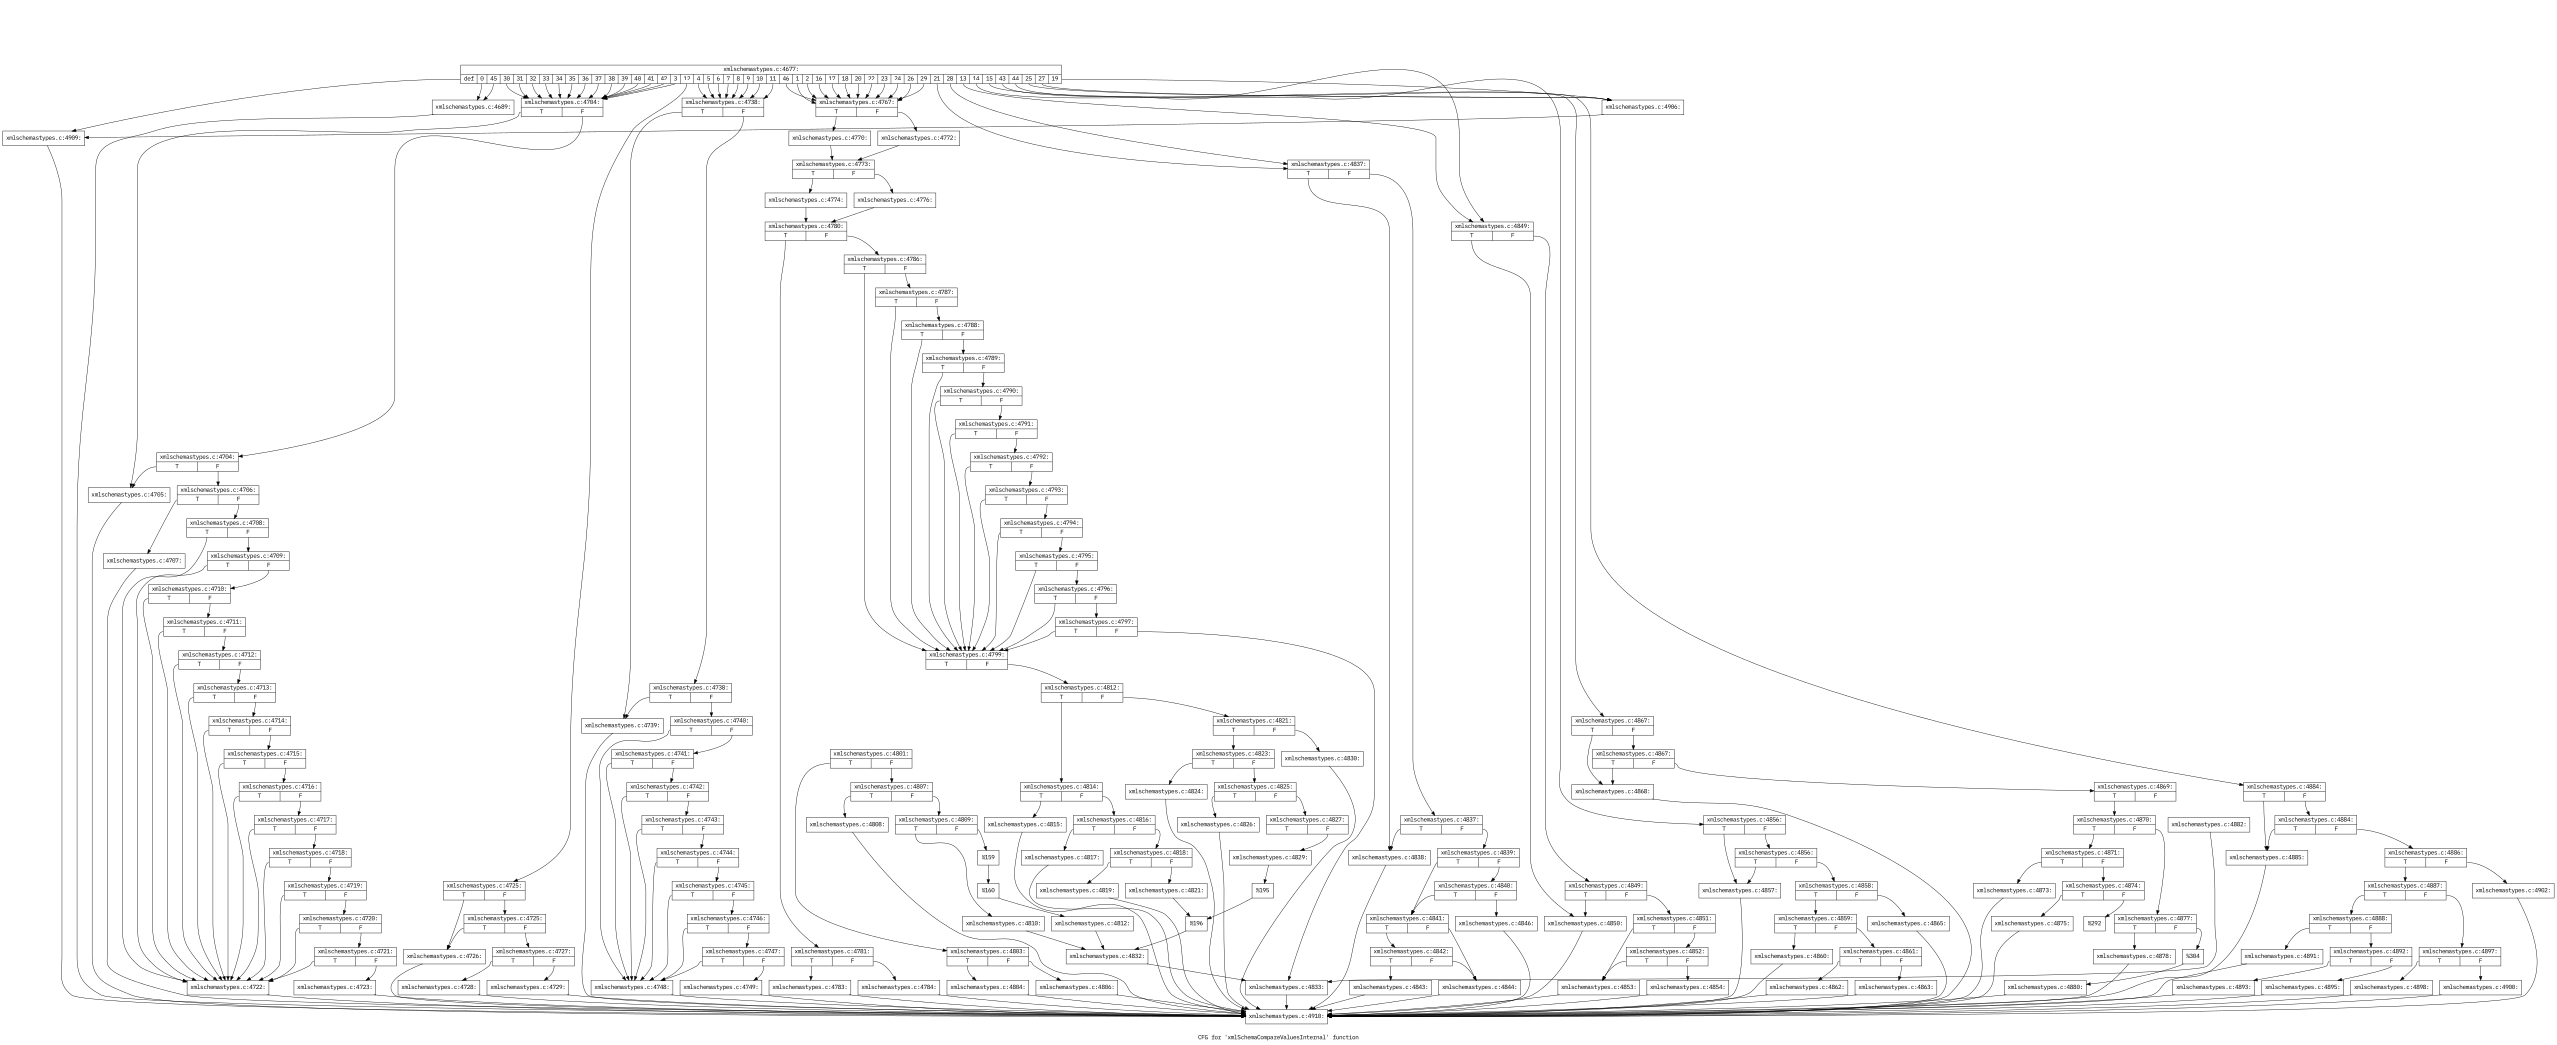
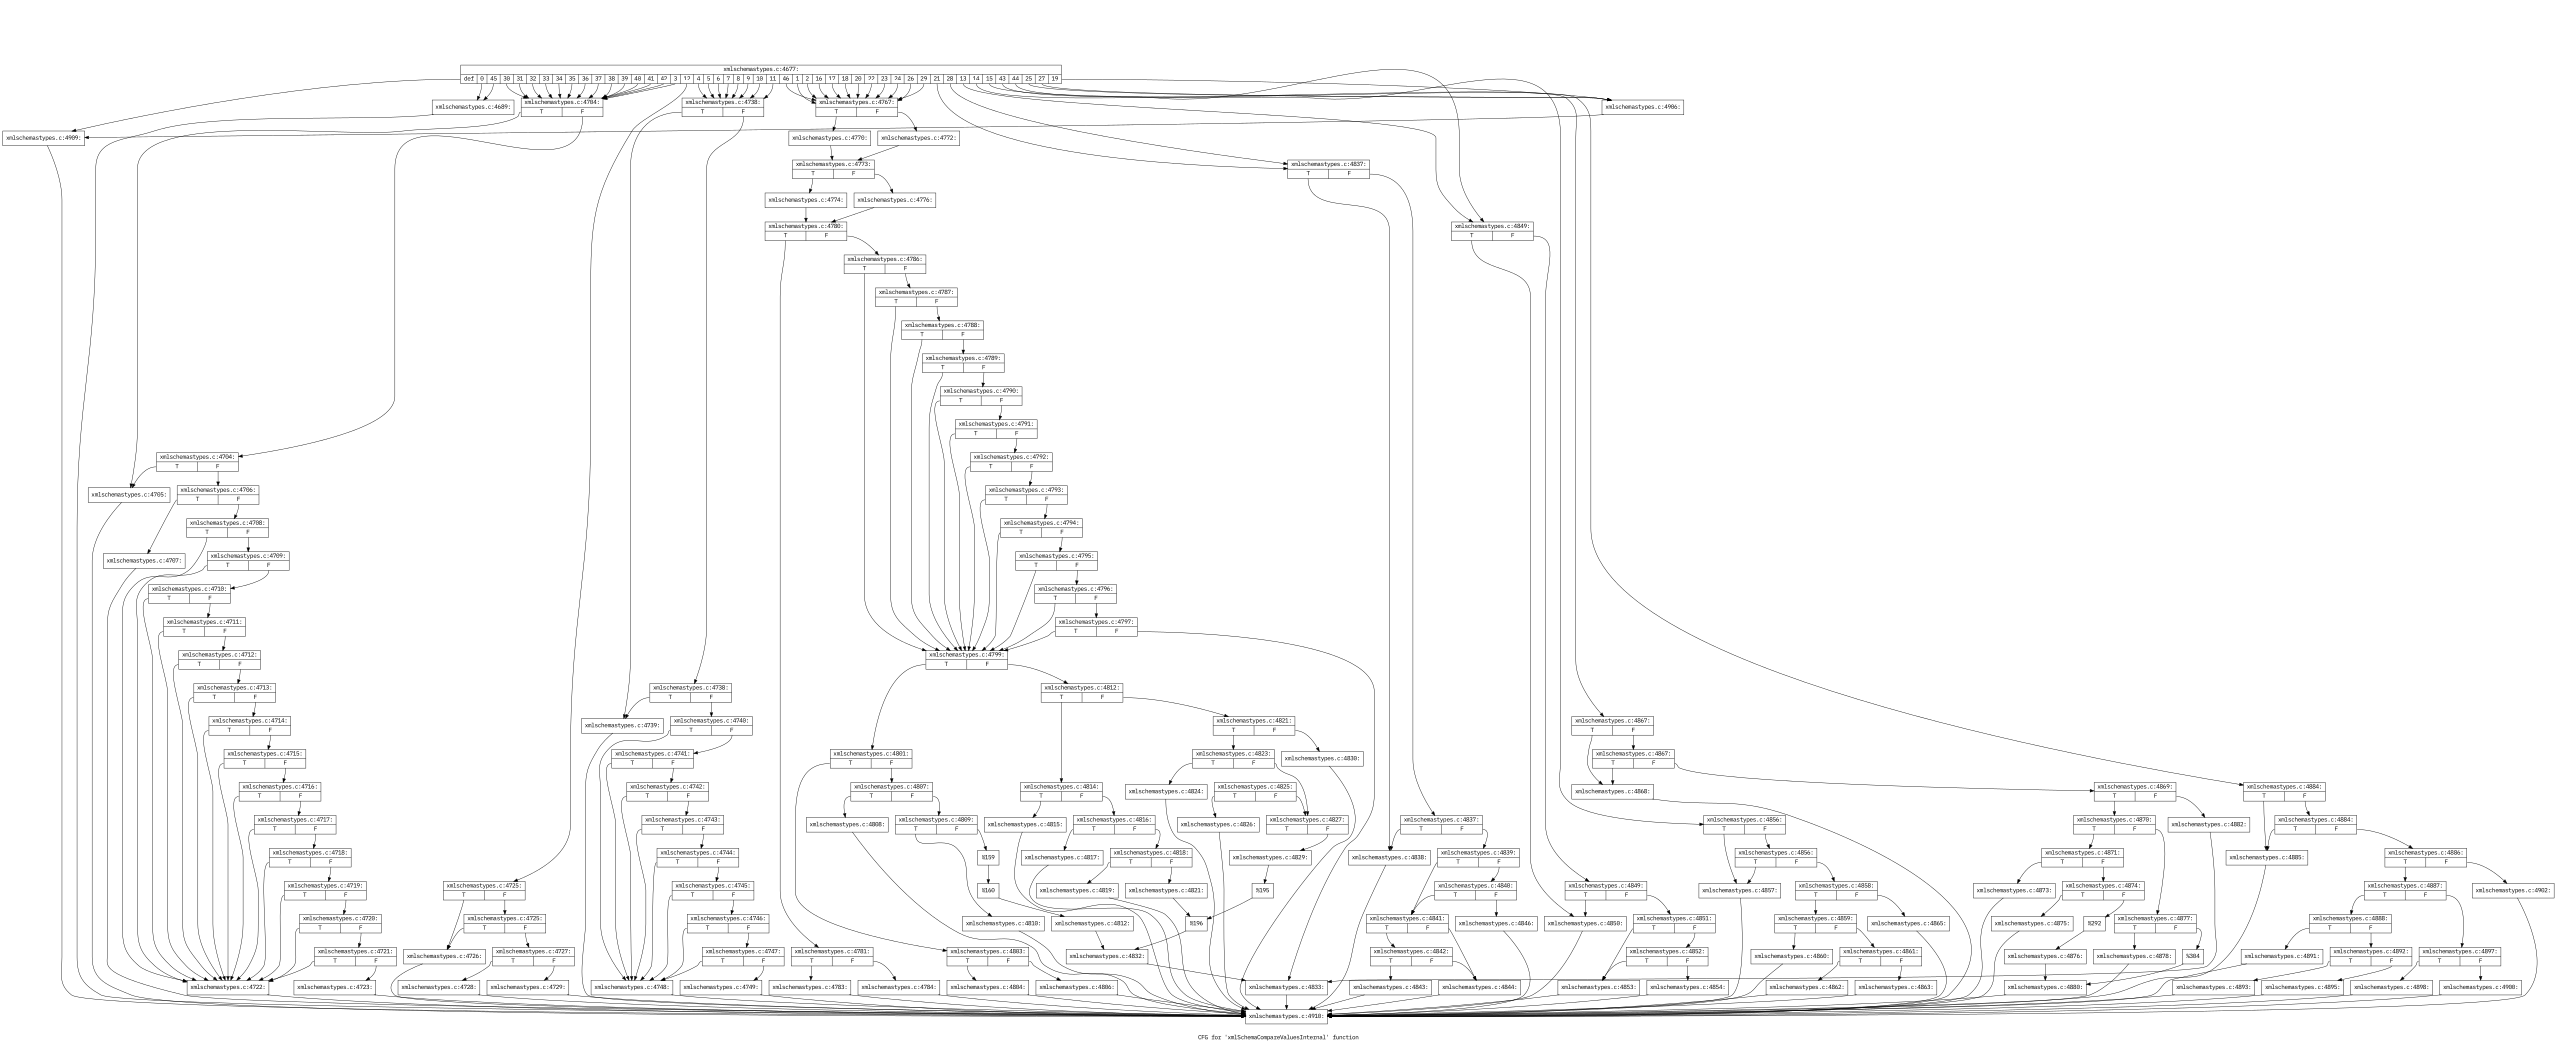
none -> (887, 695)
(1254, 773) -> (1299, 782)
none -> (2191, 802)
(1054, 940) -> (1127, 977)
none -> (2045, 957)
